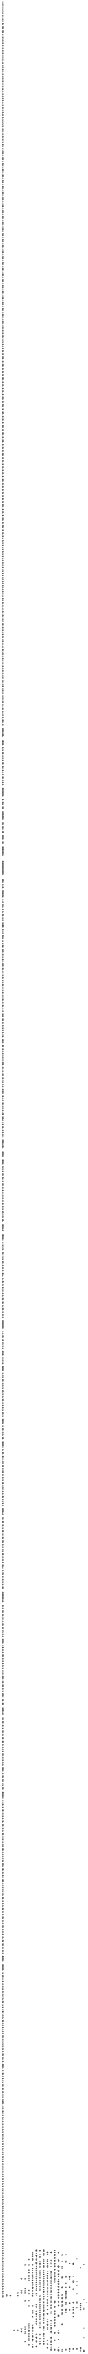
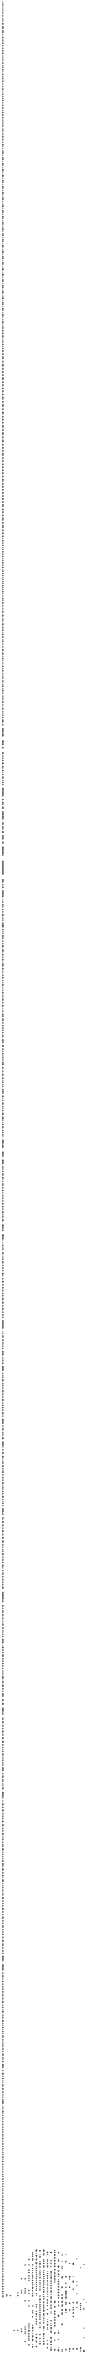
(3, 750) -> none
